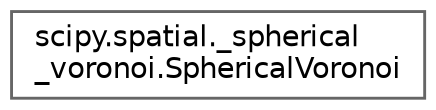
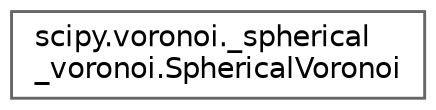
(218, 55) -> (218, 55)
